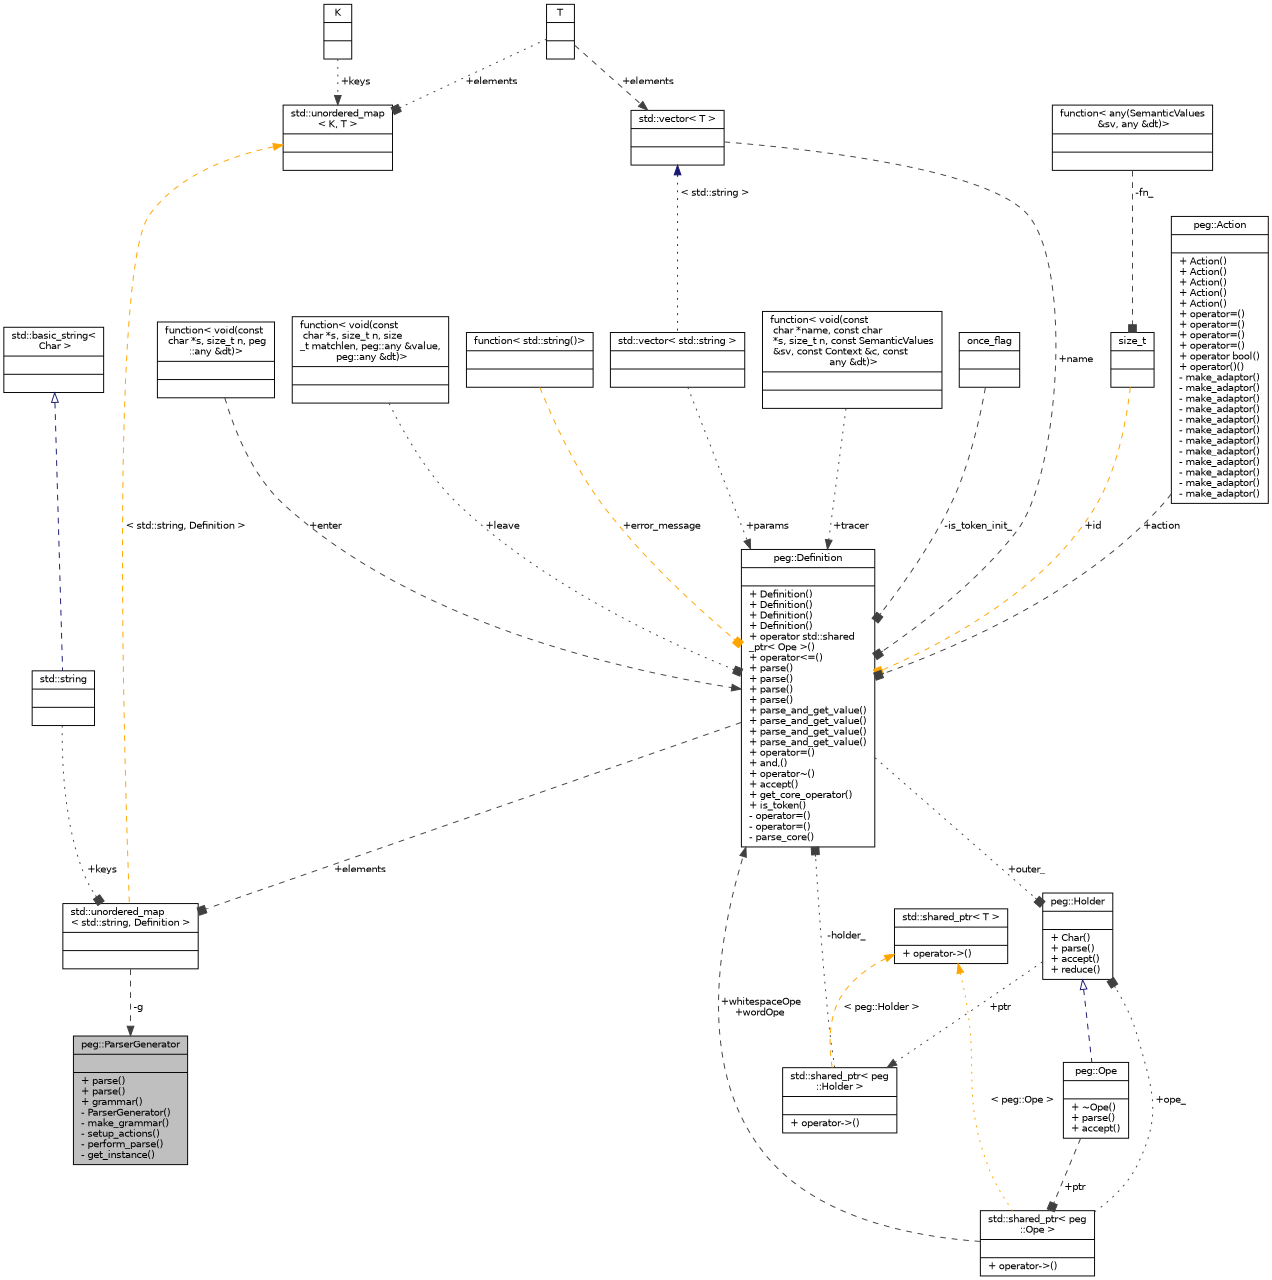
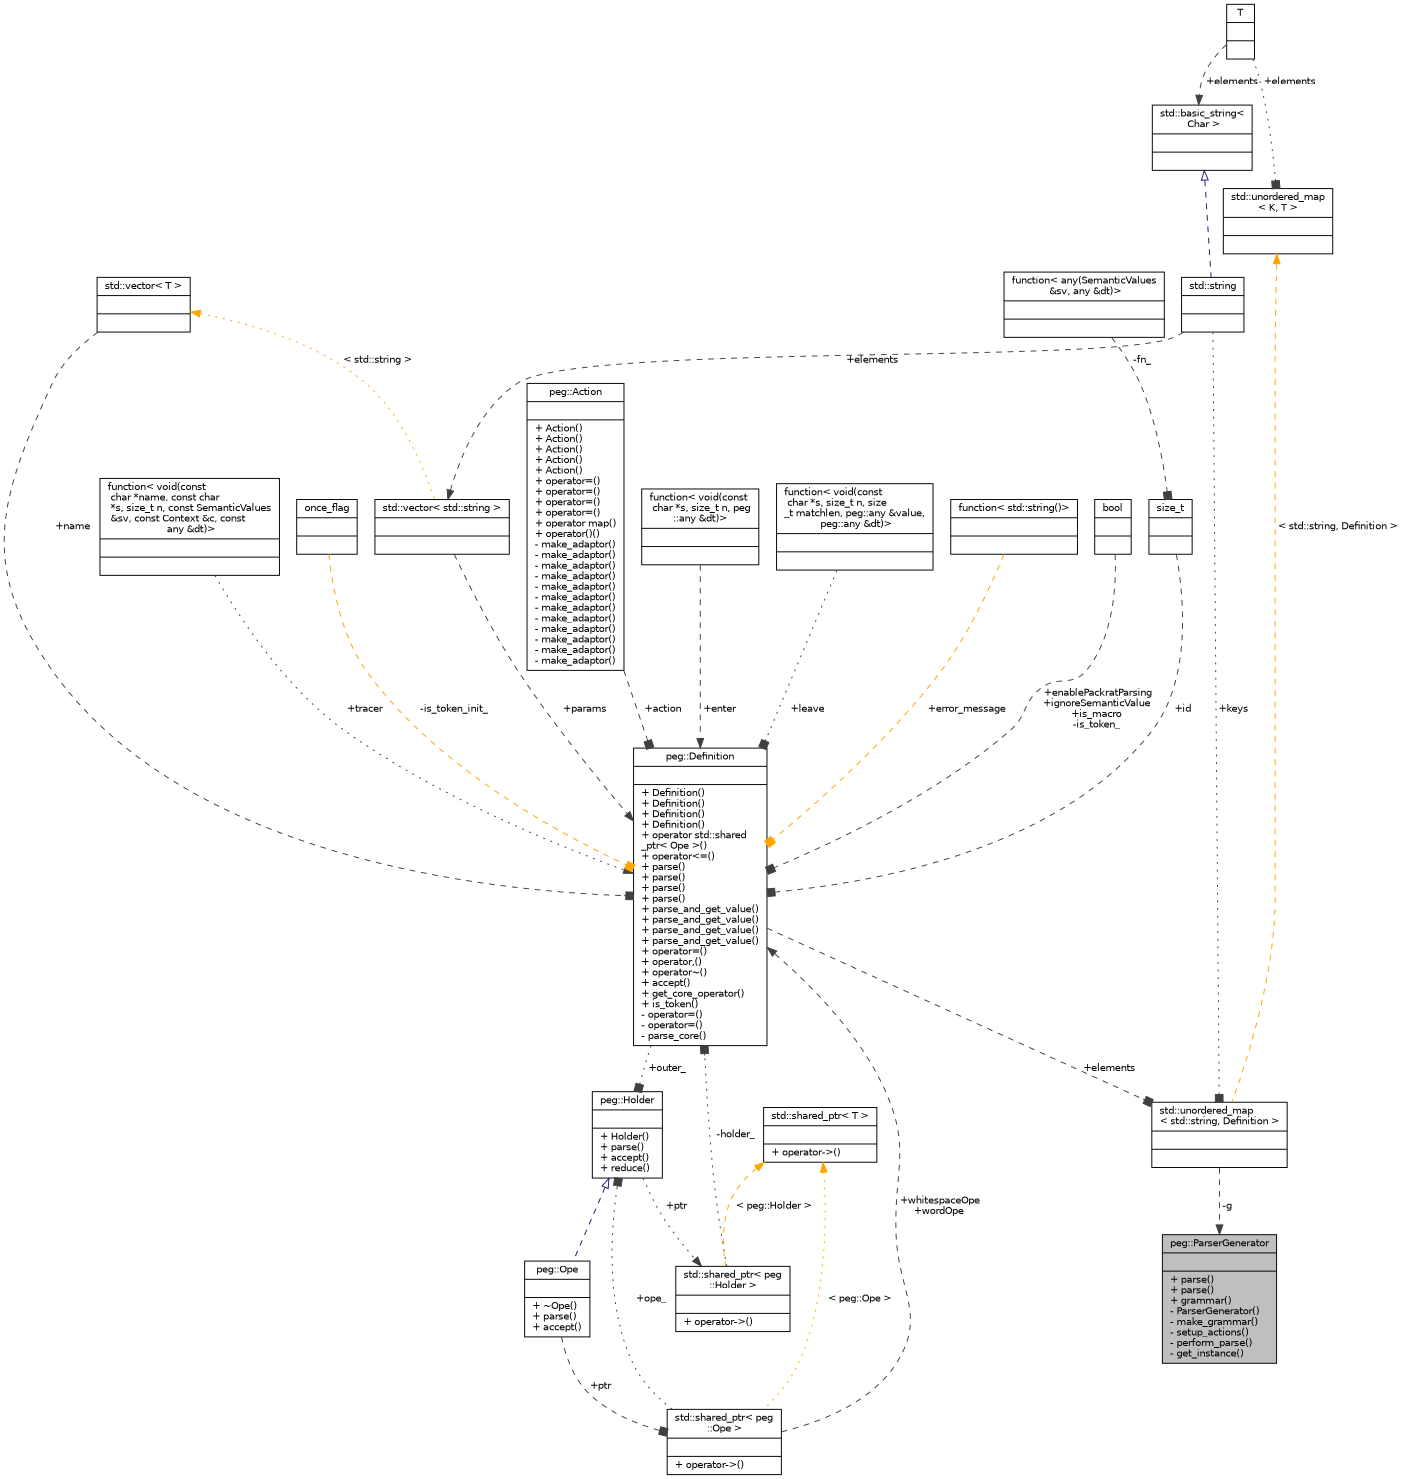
(338, 32) -> none
(608, 75) -> (1208, 67)
(678, 254) -> (348, 370)
none -> (786, 357)
(1220, 357) -> (576, 524)
(717, 464) -> (531, 690)
(949, 507) -> (435, 744)
none -> (1113, 527)
(1050, 563) -> (1063, 807)
(768, 763) -> (672, 962)
(1071, 938) -> (625, 1137)
